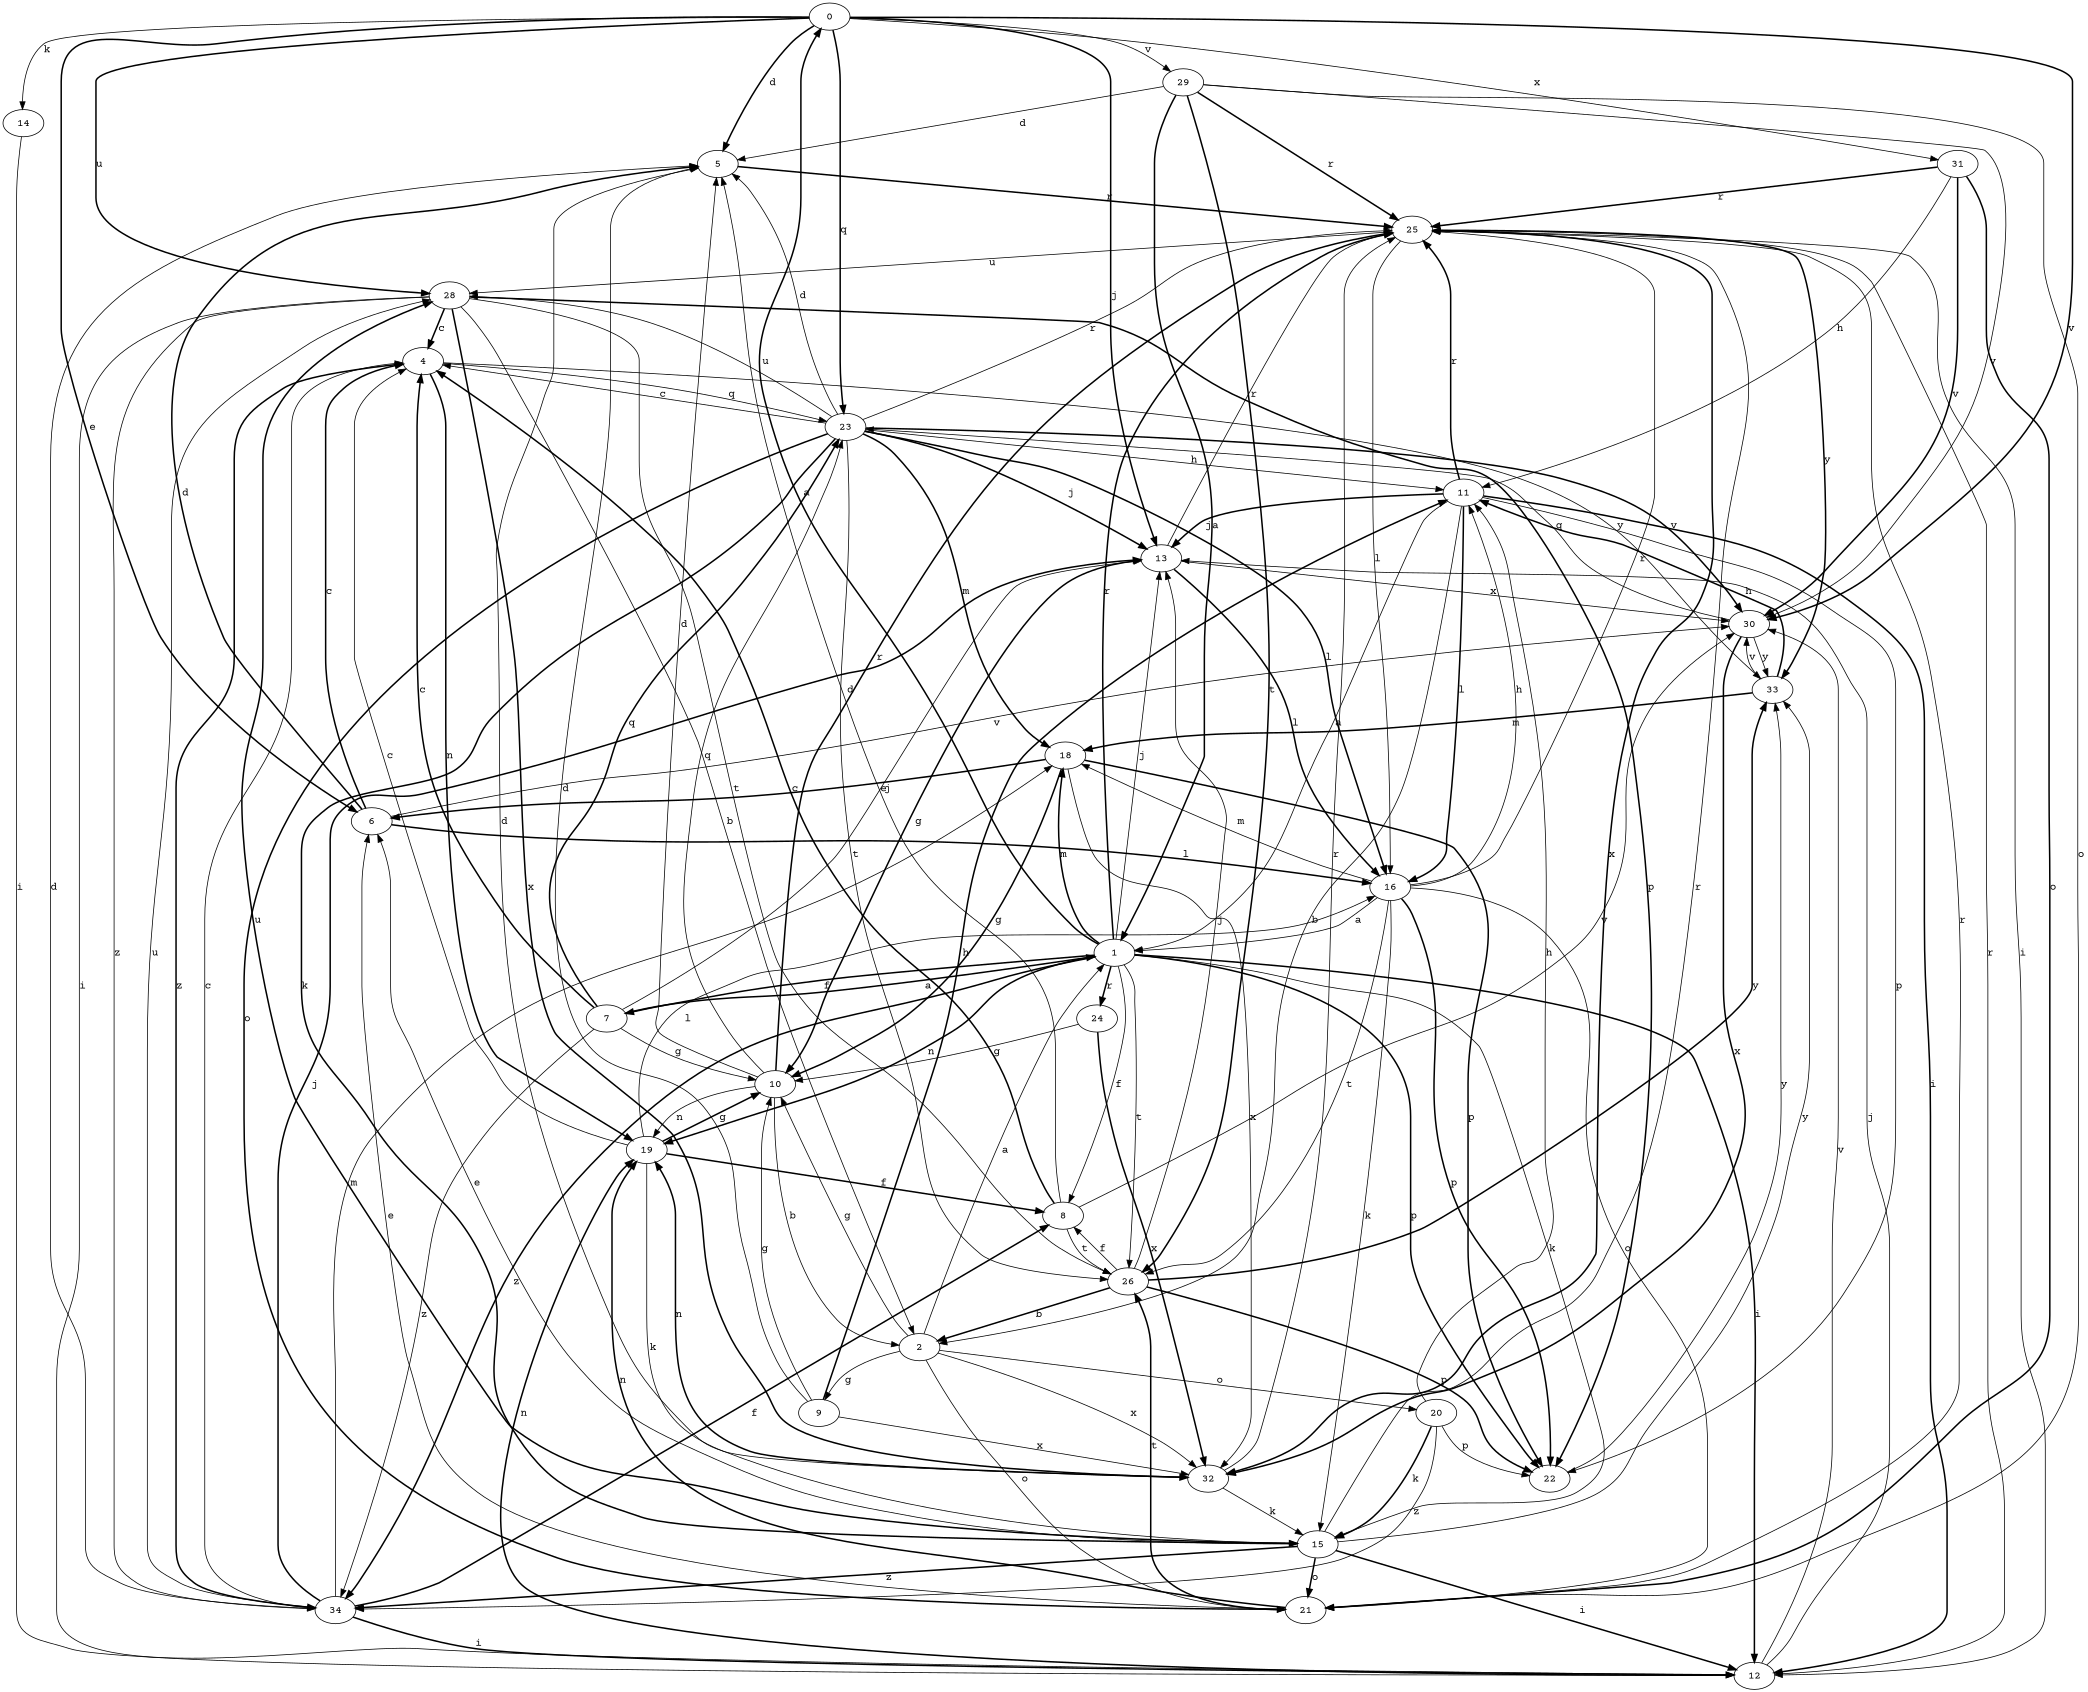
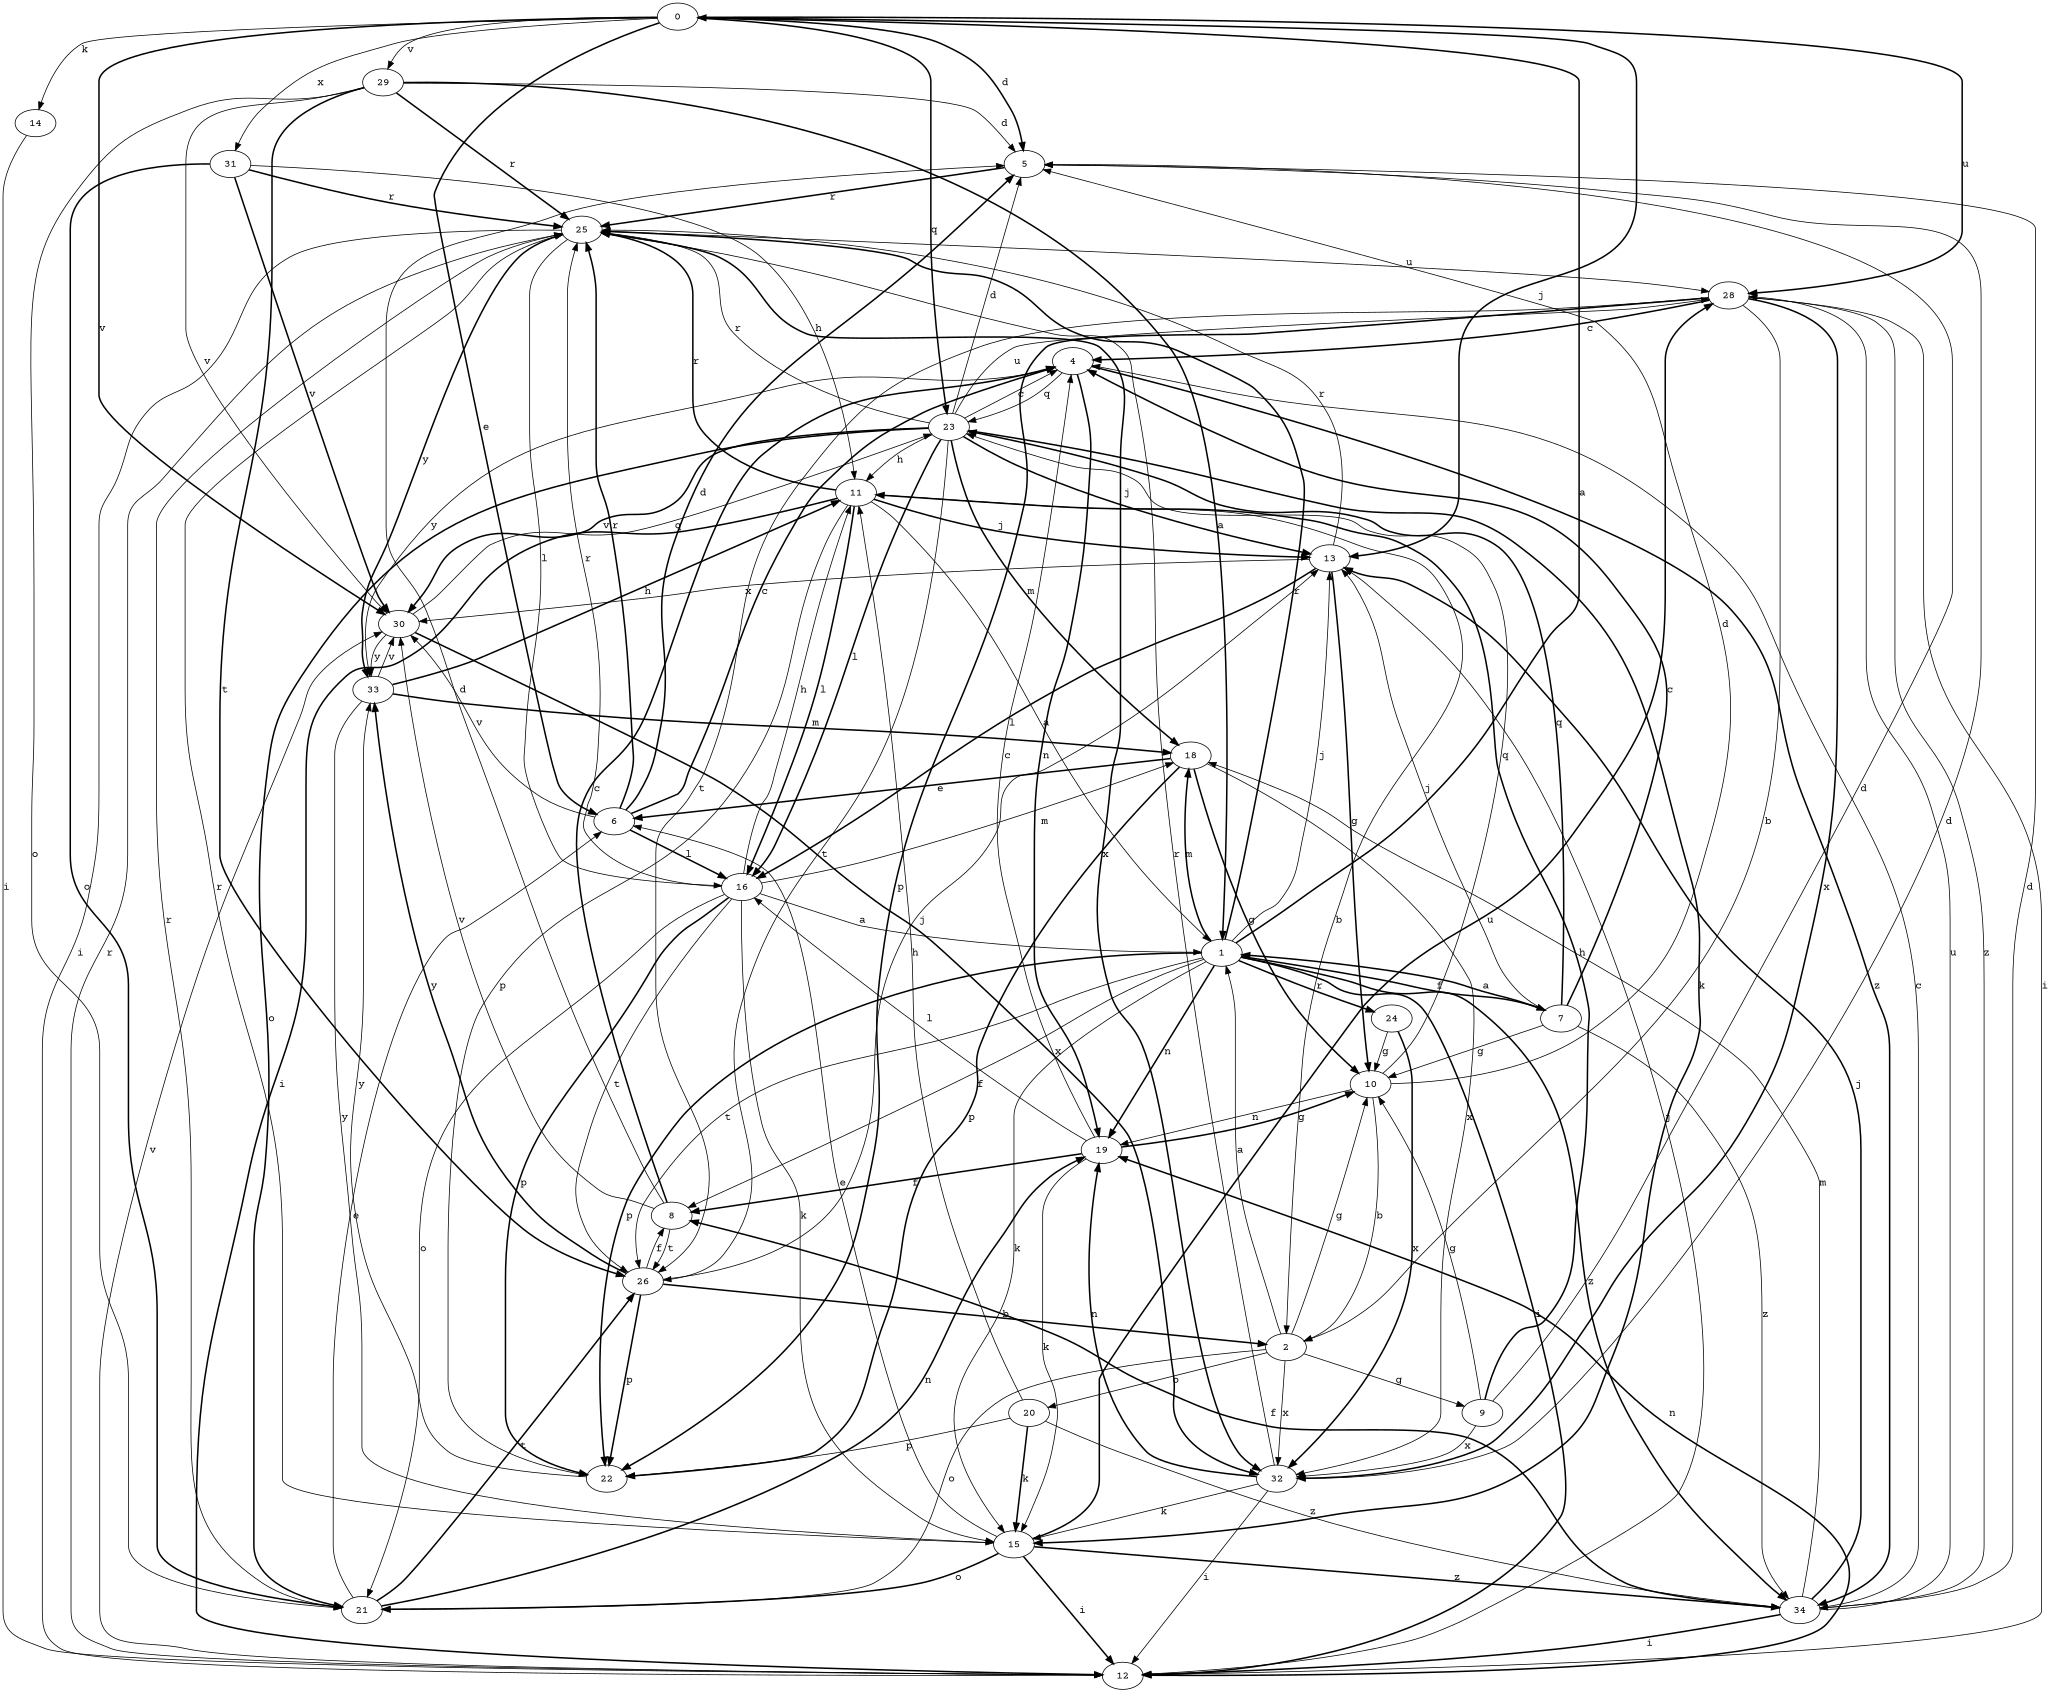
(940, 550) -> (614, 543)
(1762, 1254) -> (362, 1389)
none -> (1202, 1574)
